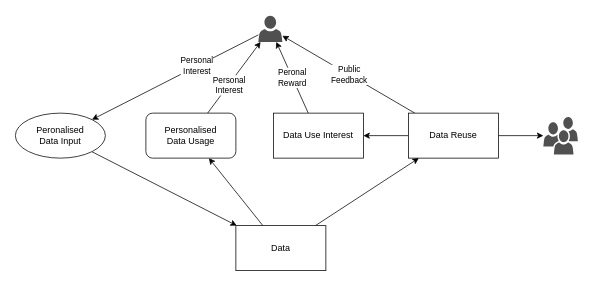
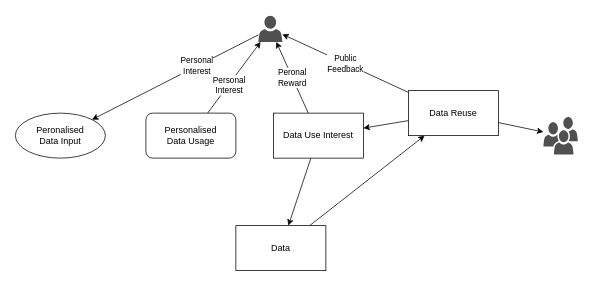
(453, 135) -> (453, 113)
(162, 187) -> none
none -> (300, 189)
(238, 194) -> none
